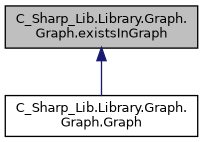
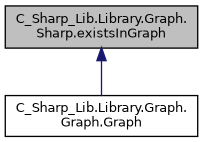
(101, 27) -> (101, 27)
